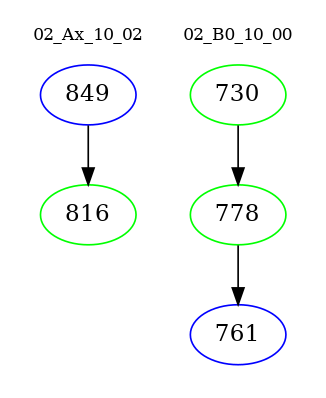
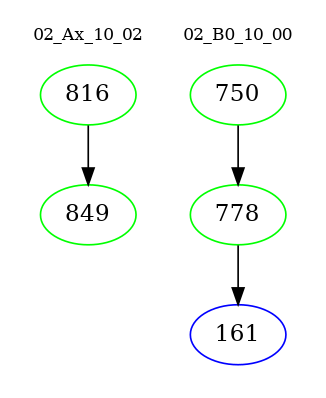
(88, 95) -> (88, 215)
(238, 95) -> (238, 95)
(88, 147) -> (88, 147)
(238, 335) -> (238, 335)
